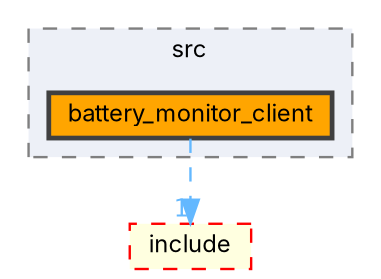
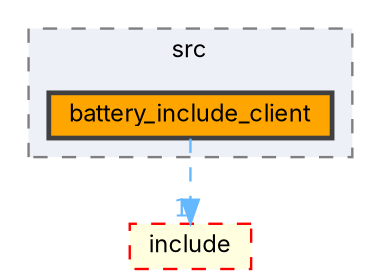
(190, 115) -> (190, 115)
